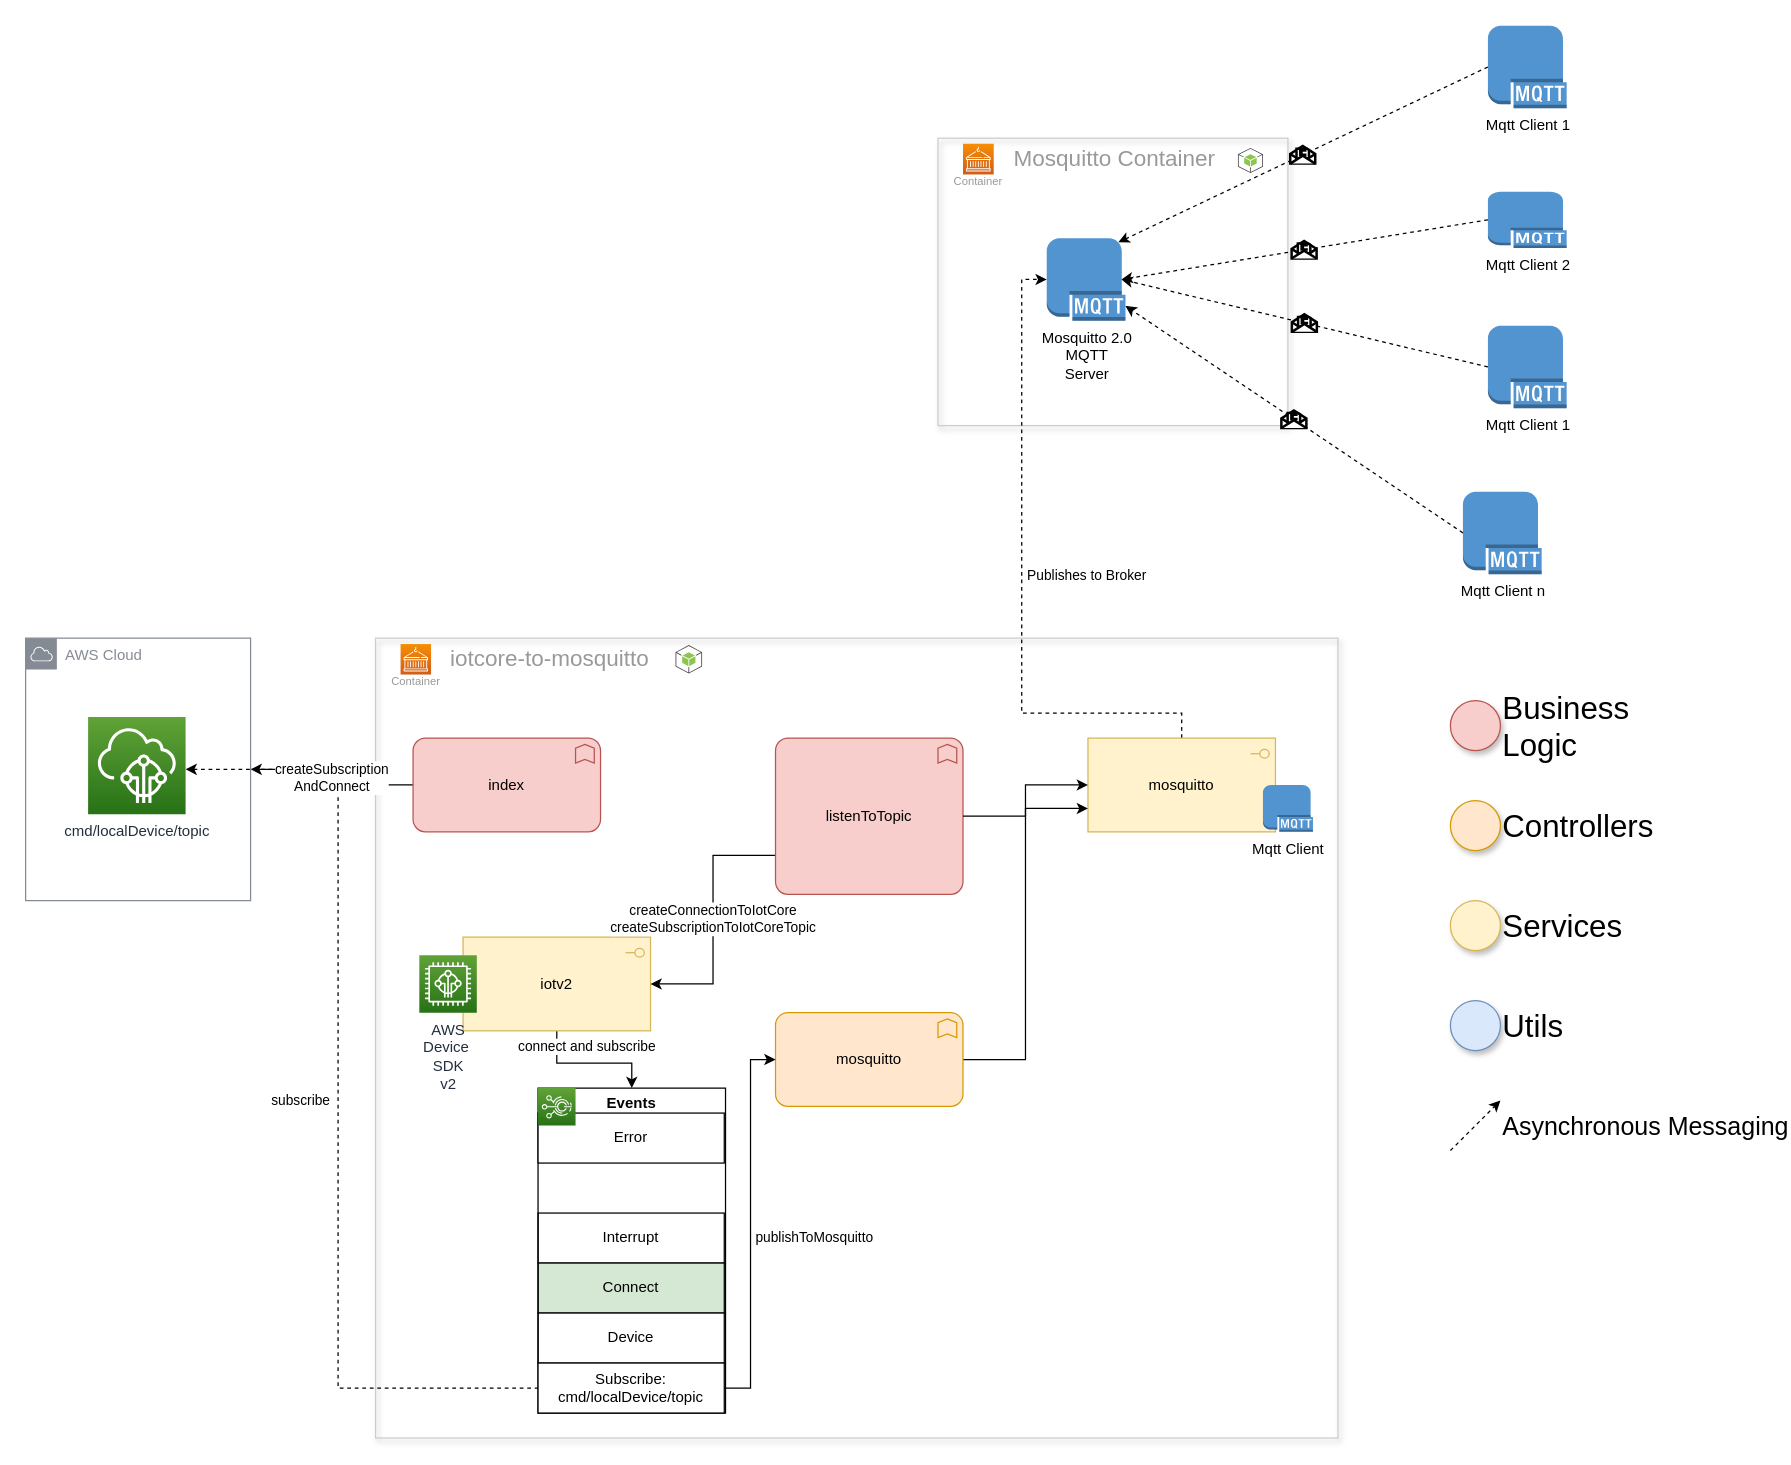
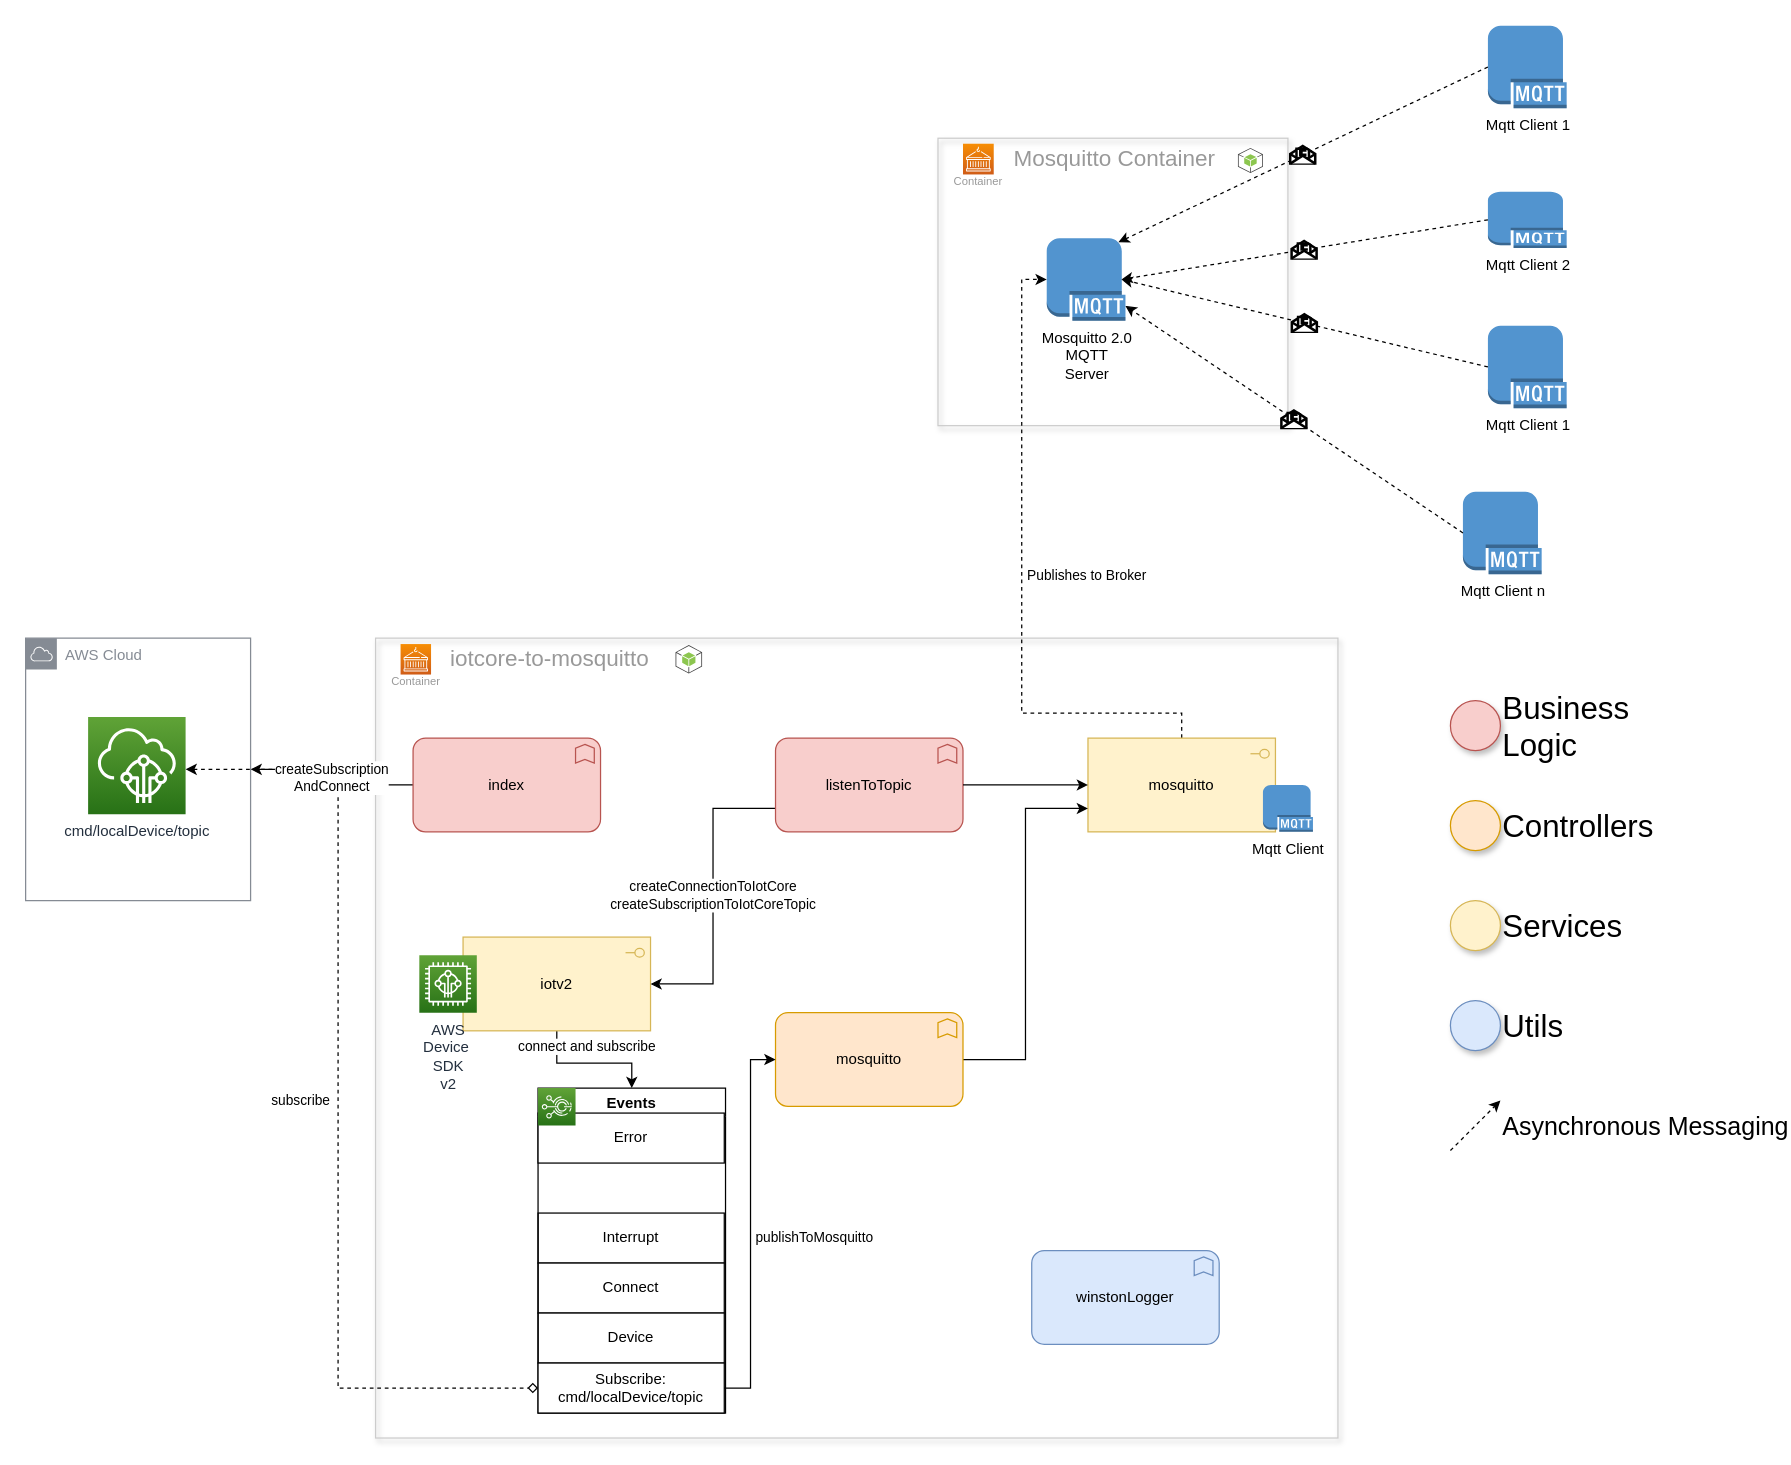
(869, 816) -> (869, 785)
(631, 1288) -> (631, 1288)
none -> (1126, 1298)
(531, 1388) -> (527, 1388)
